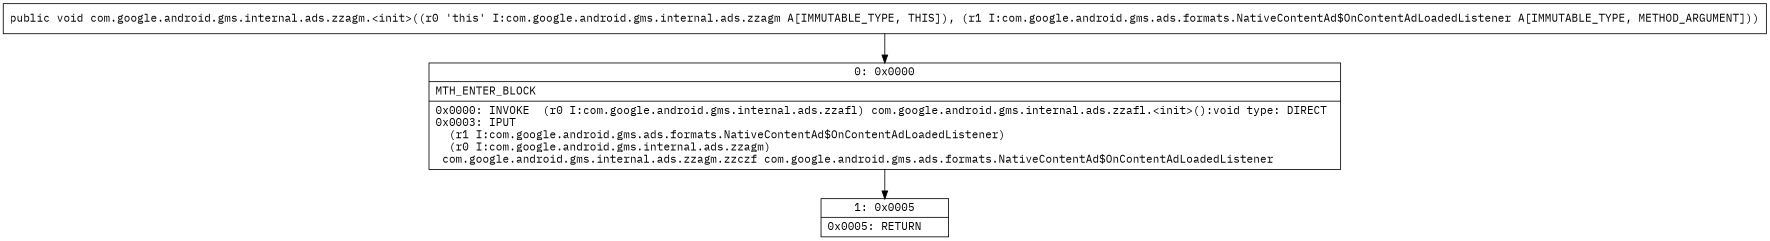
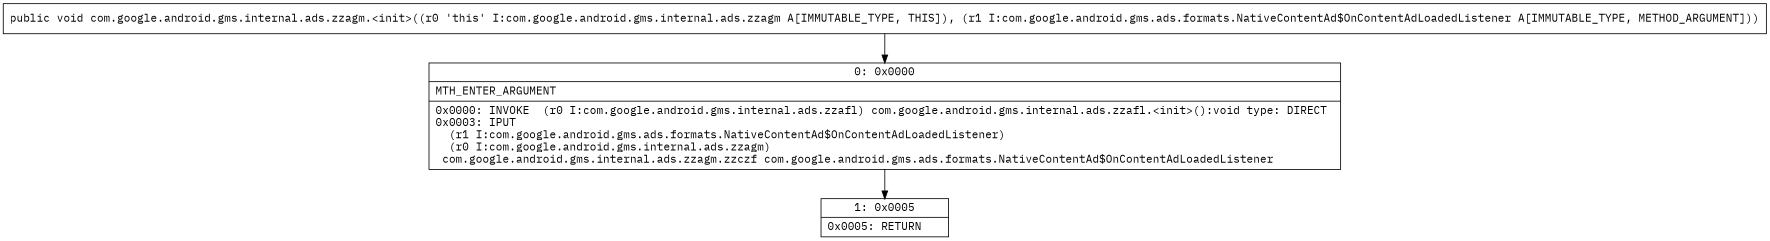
(486, 91) -> (496, 91)
